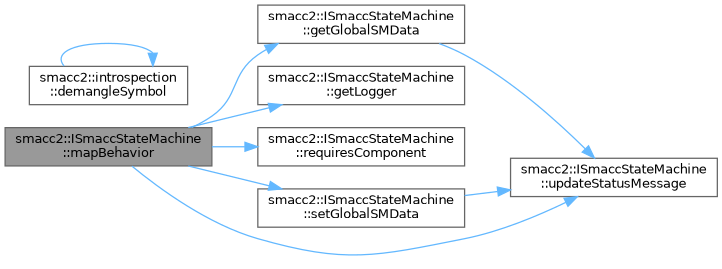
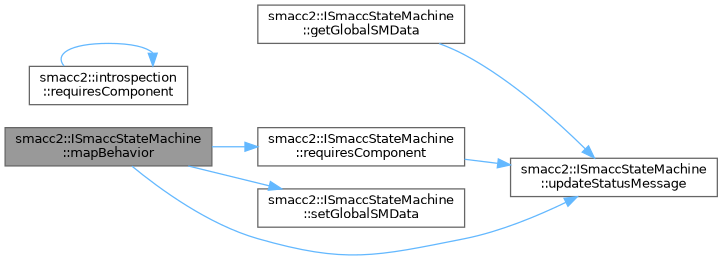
(108, 86) -> (108, 86)
(361, 86) -> none
(232, 91) -> none
(481, 194) -> (481, 161)
